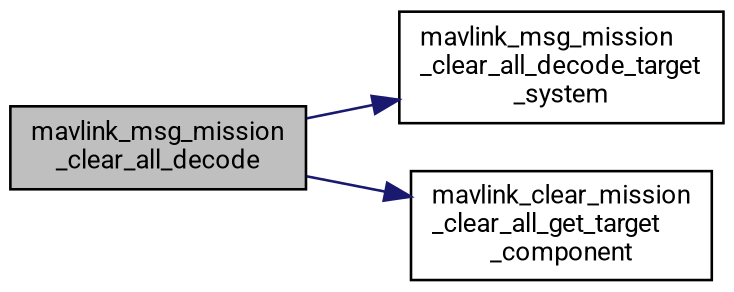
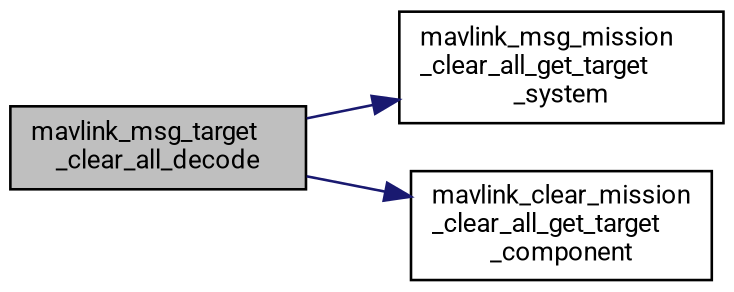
(561, 67) -> (561, 67)
(158, 148) -> (158, 148)
